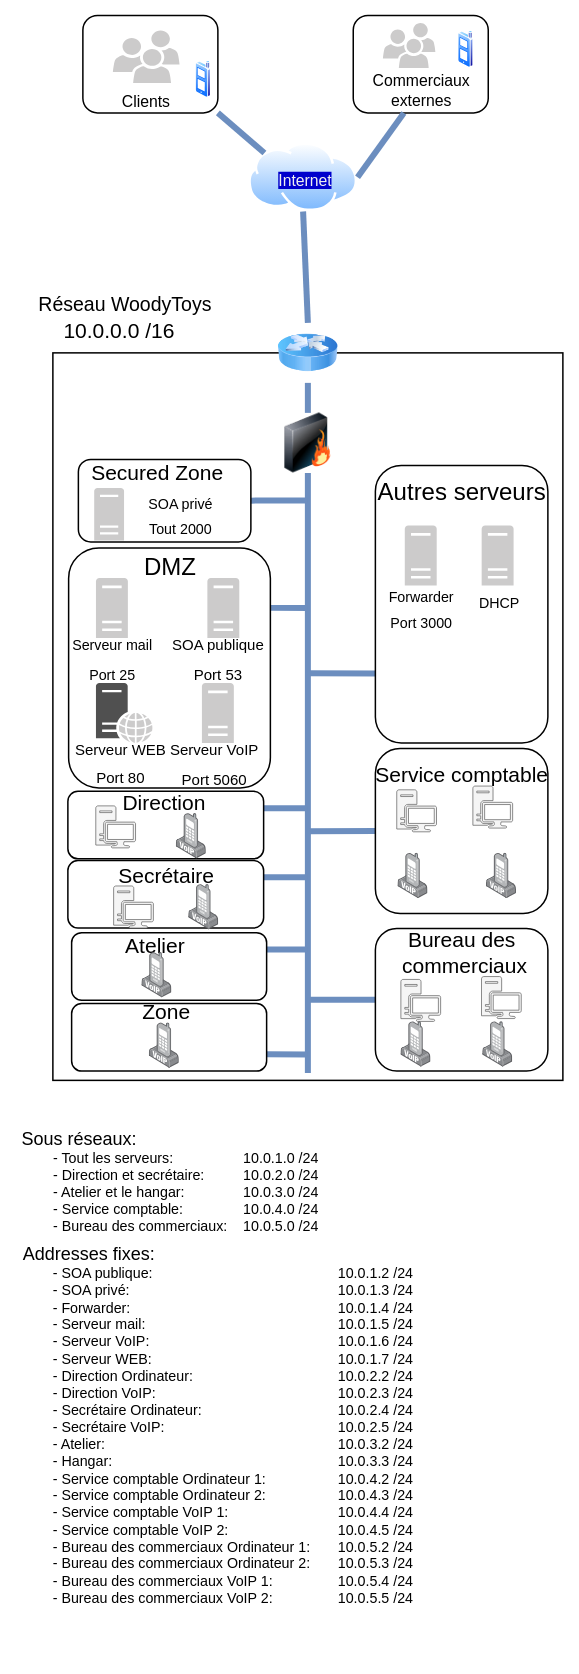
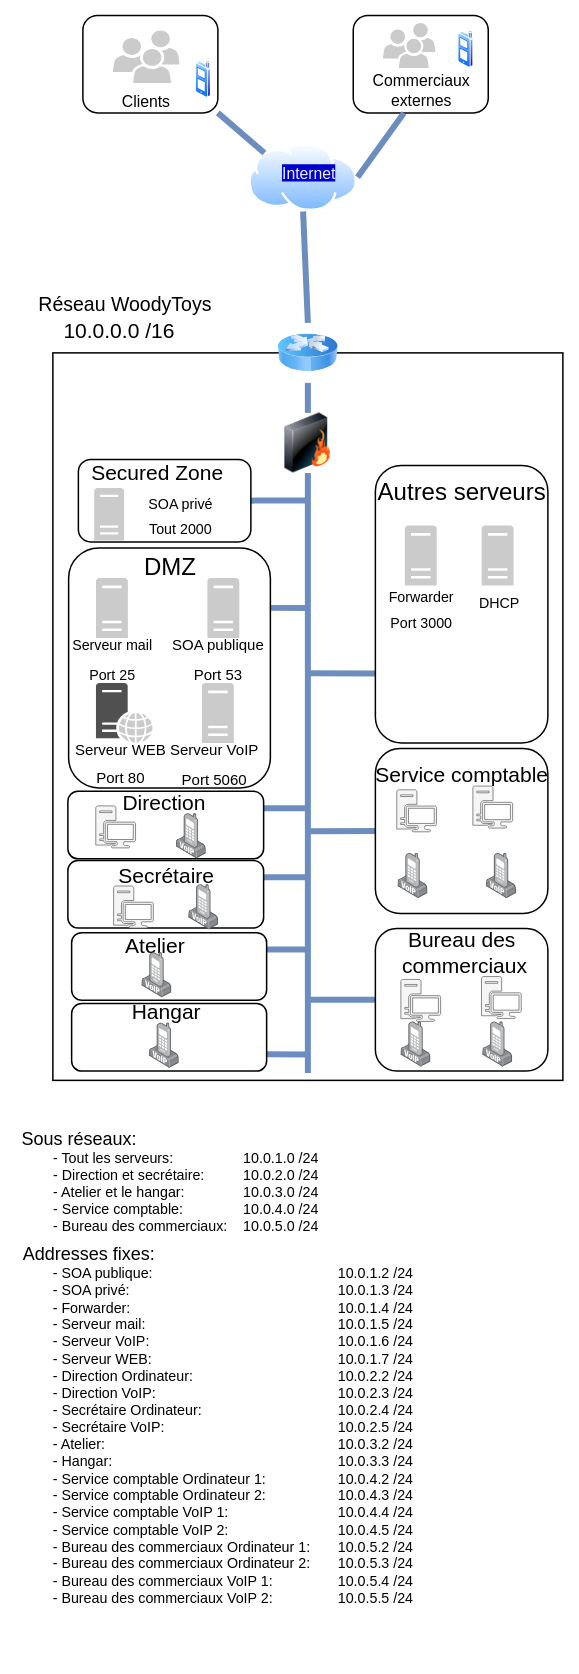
(303, 177) -> (307, 170)
(167, 1011) -> (167, 1011)
